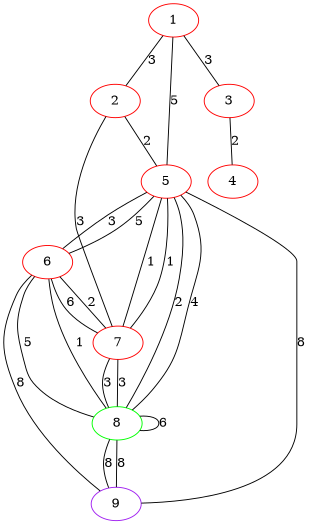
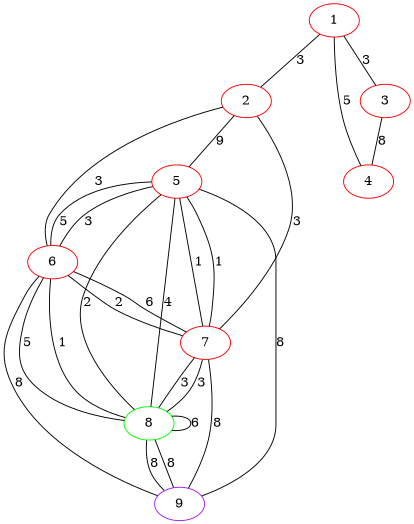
(170, 101) -> (340, 103)
(148, 141) -> (220, 141)
(236, 141) -> (382, 141)
none -> (112, 153)
none -> (211, 426)
